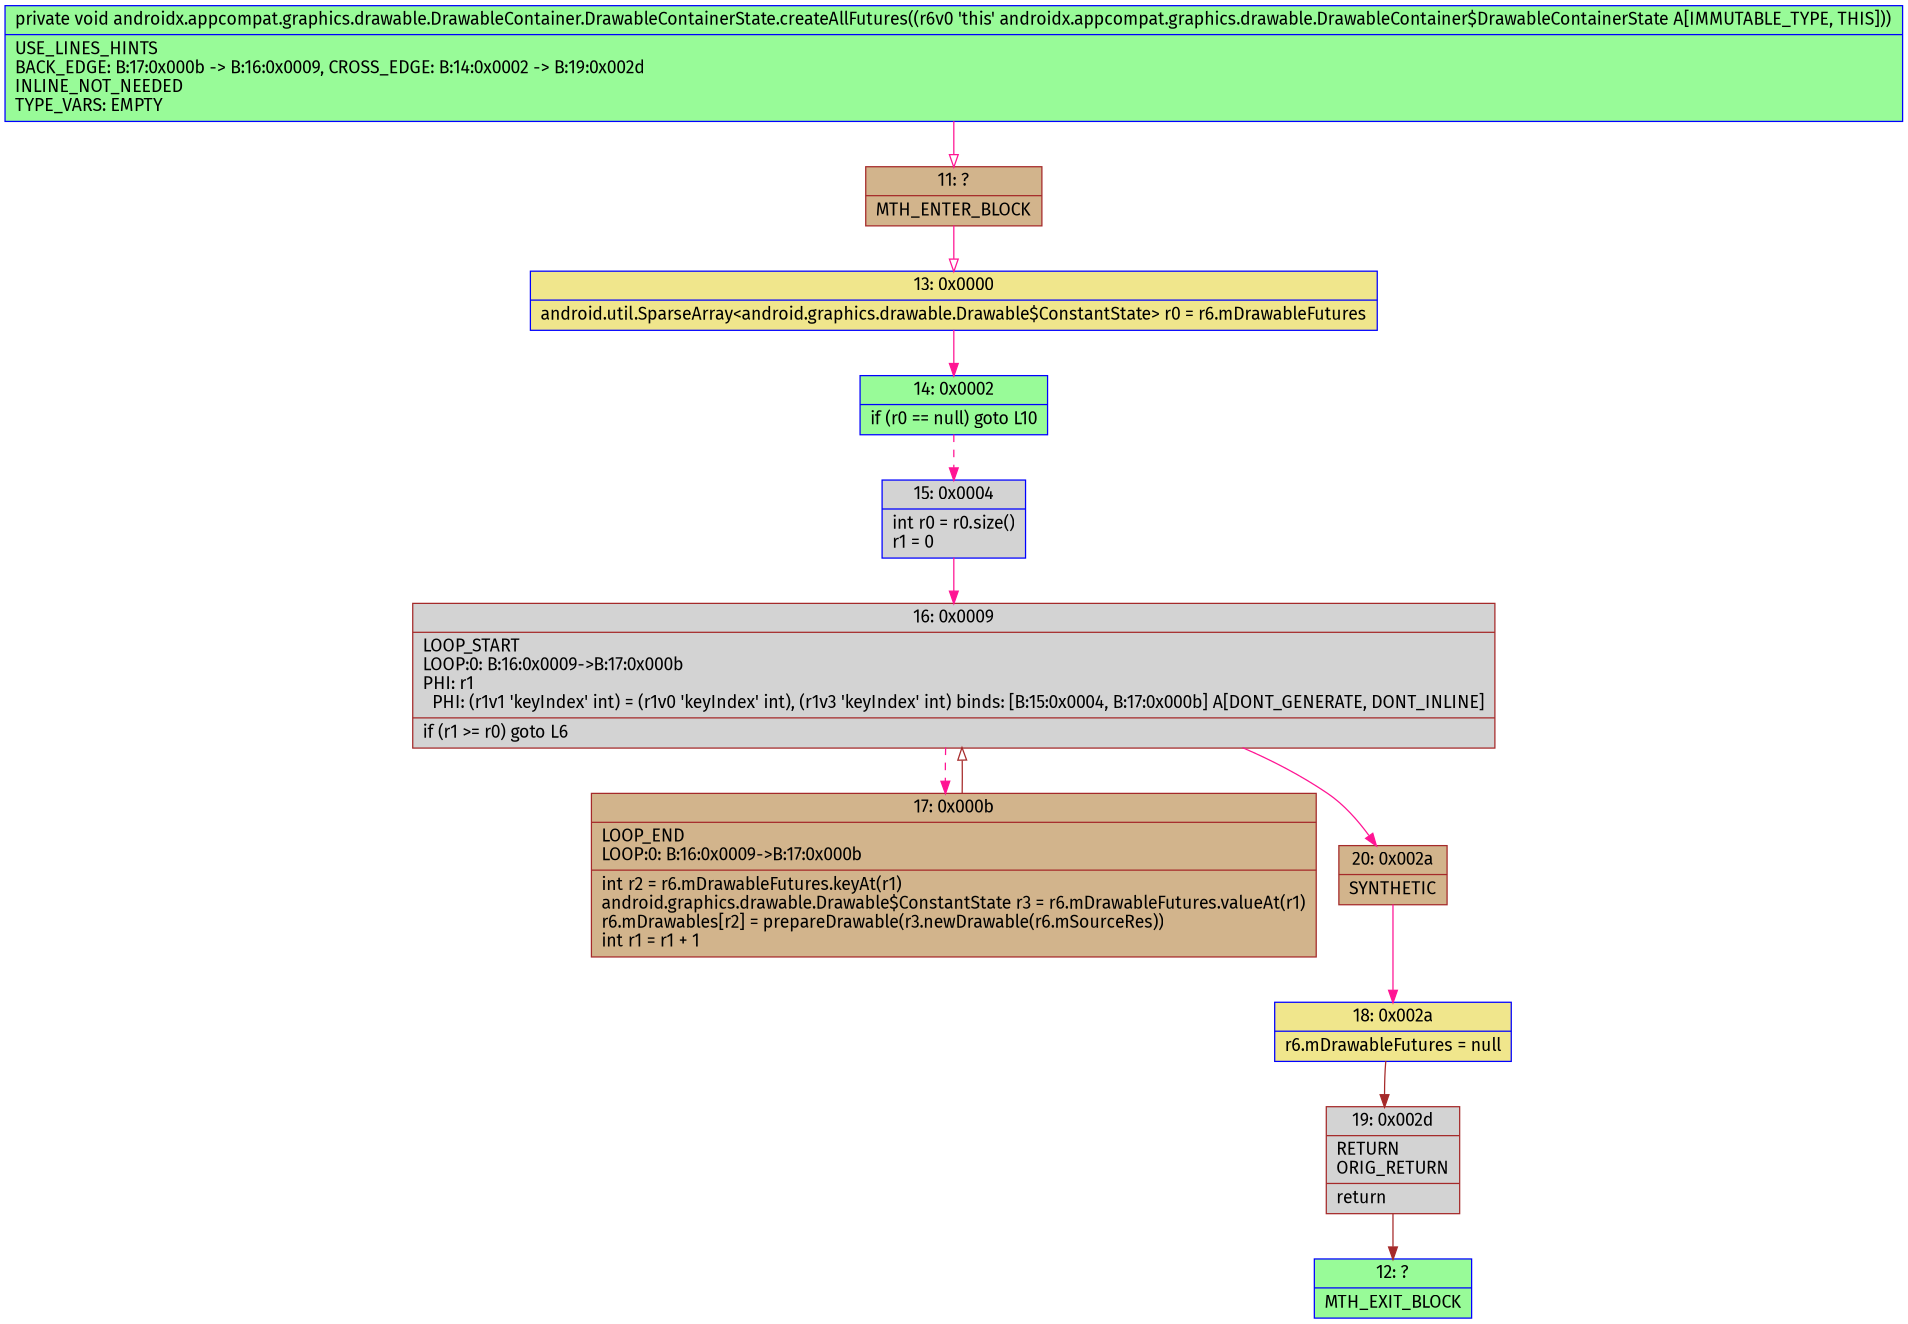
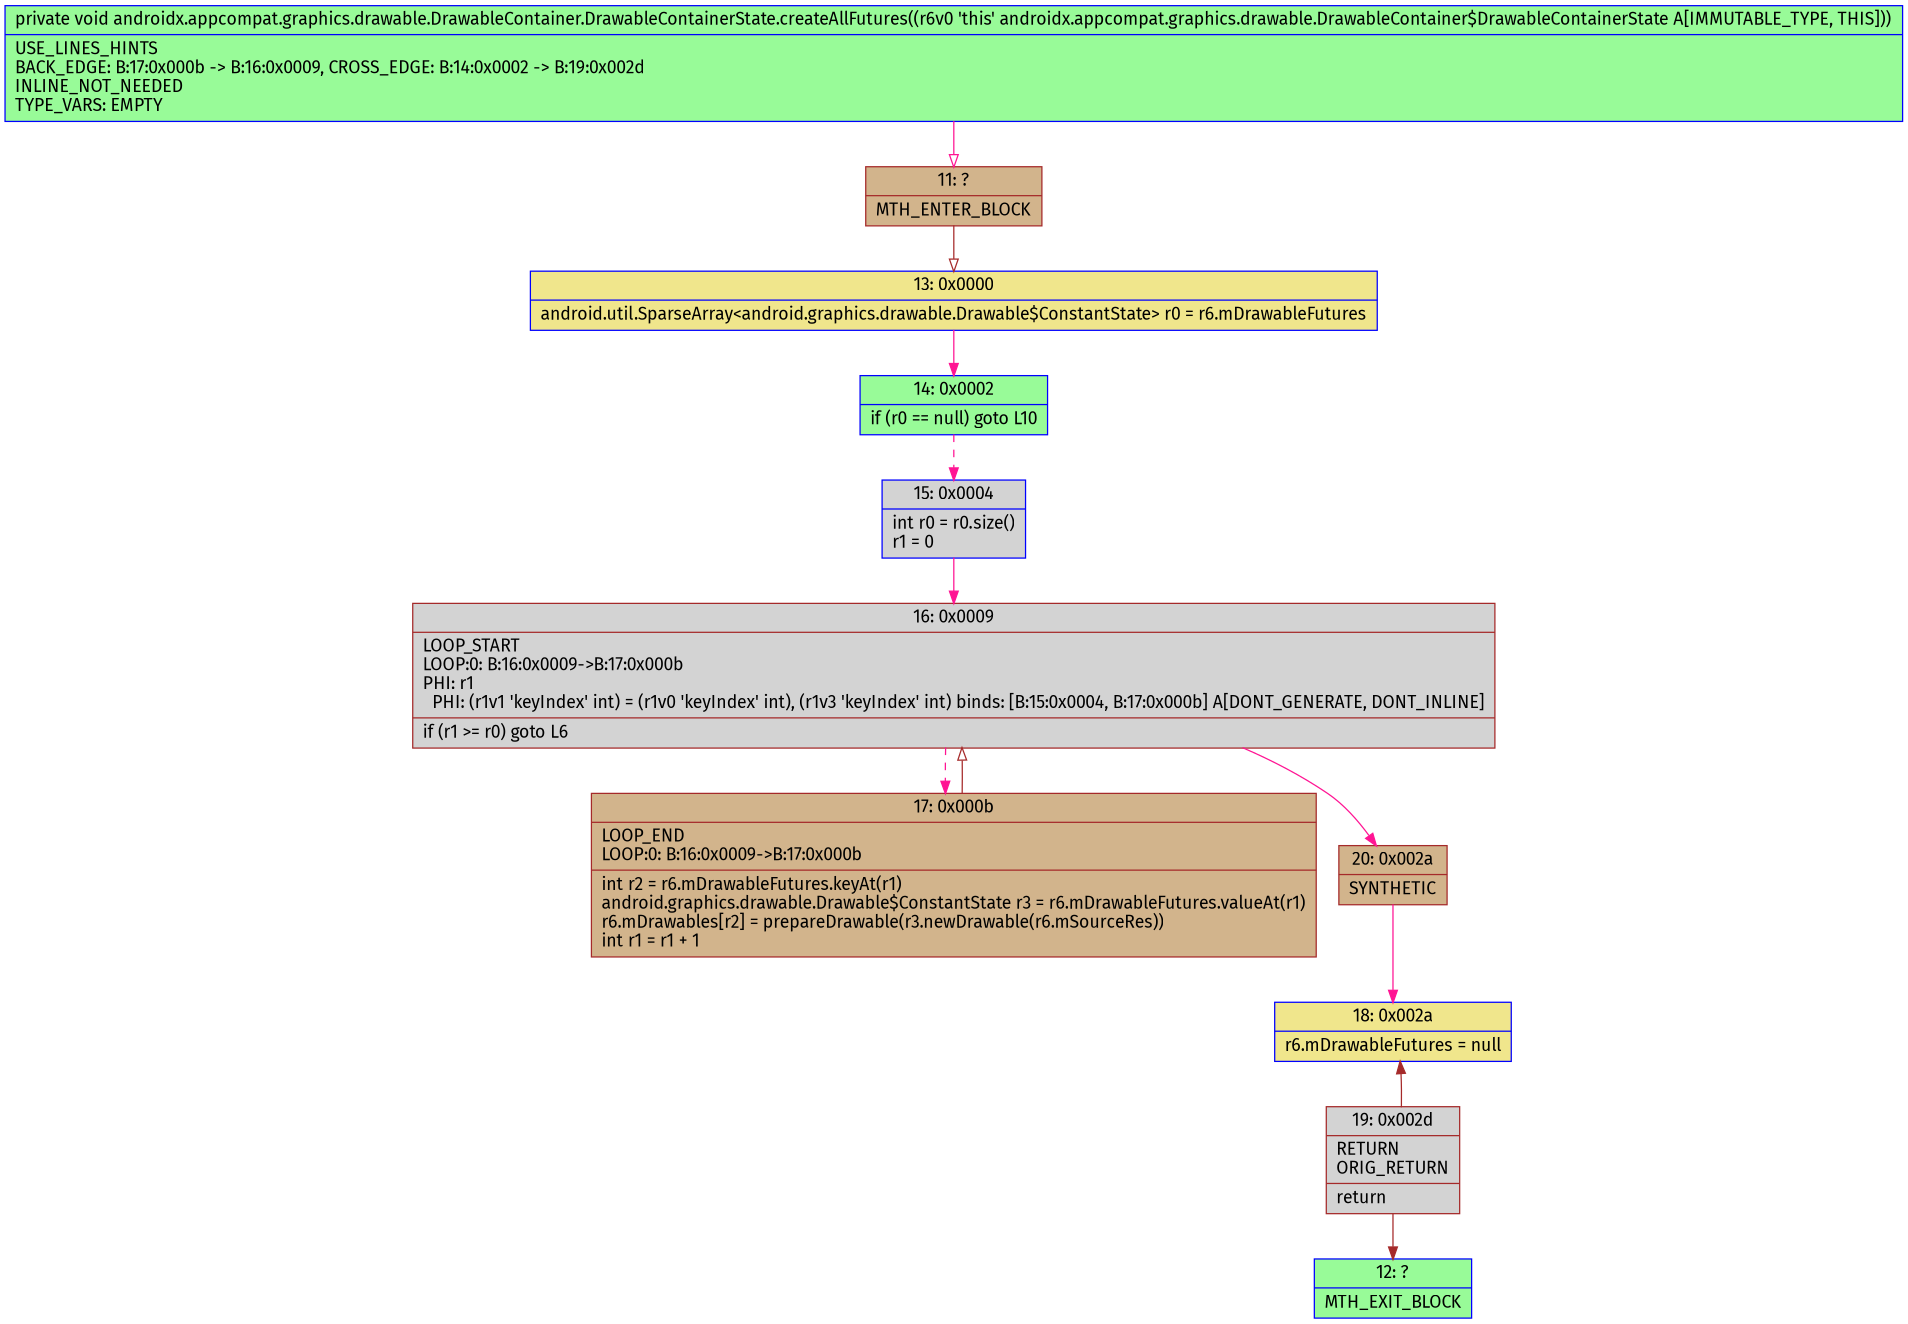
(954, 242) -> (954, 242)
(1385, 1078) -> (1401, 1091)
